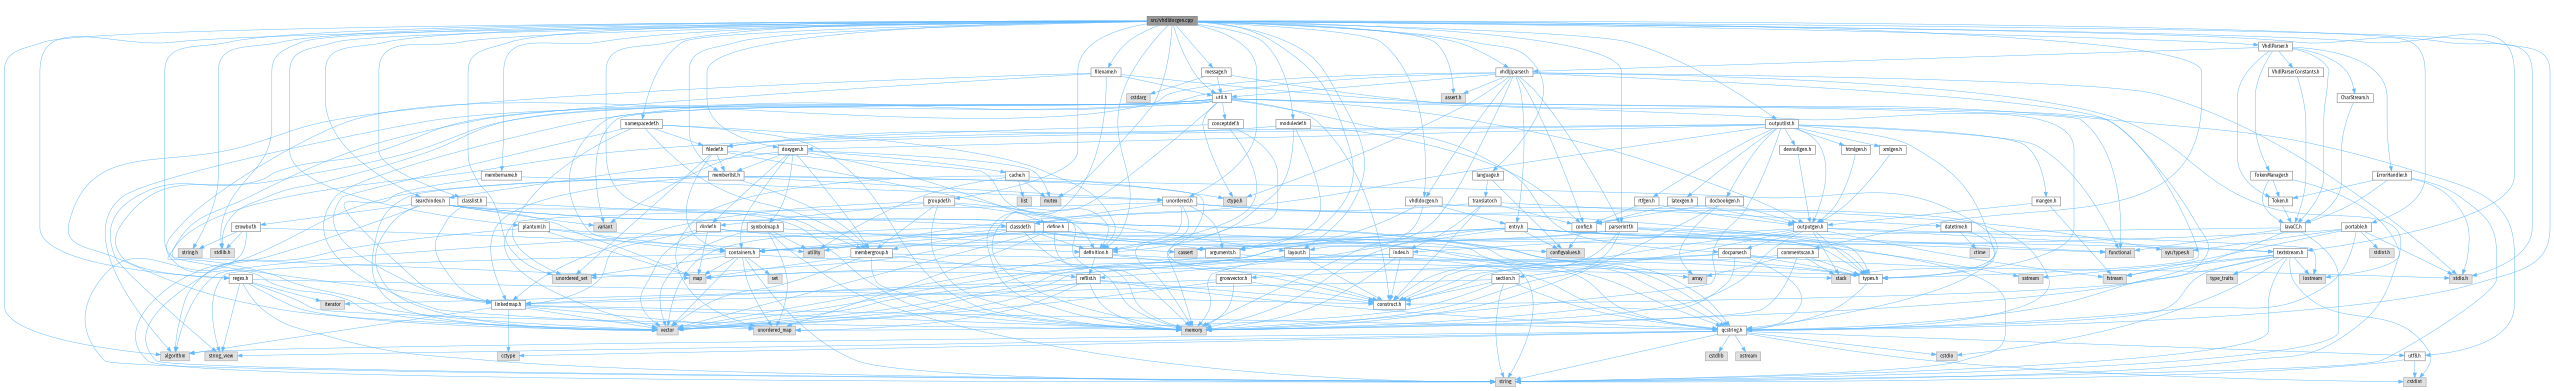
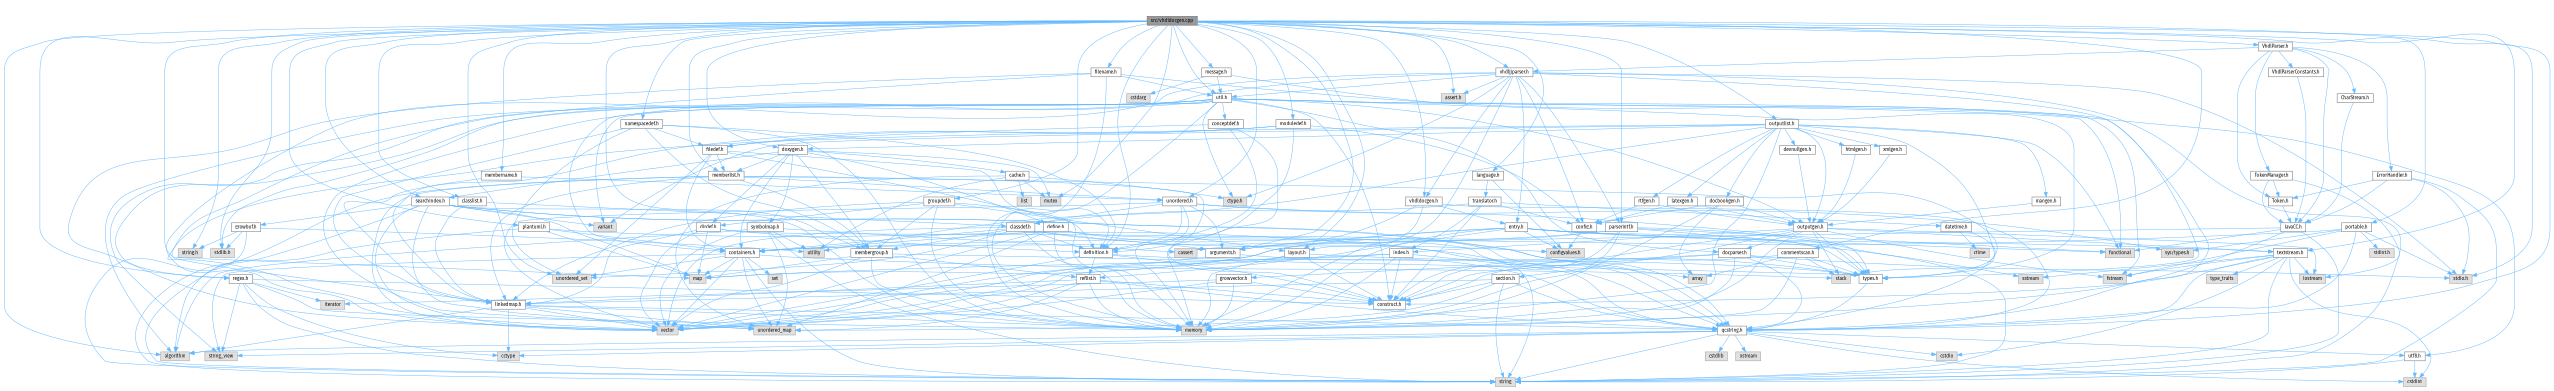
(1311, 225) -> (760, 139)
(2069, 227) -> (1749, 105)
none -> (519, 313)
(447, 325) -> (363, 337)
